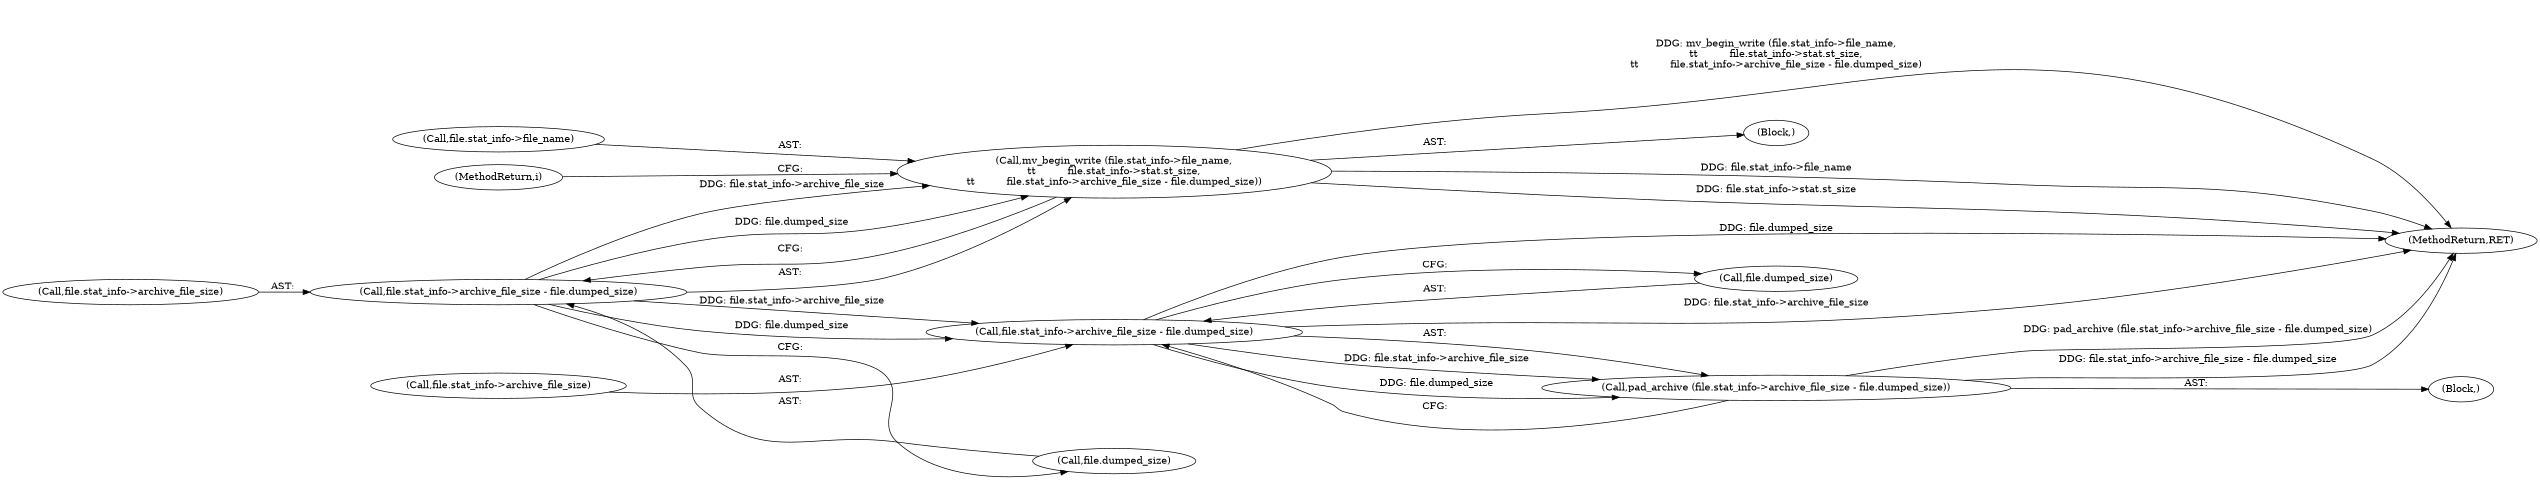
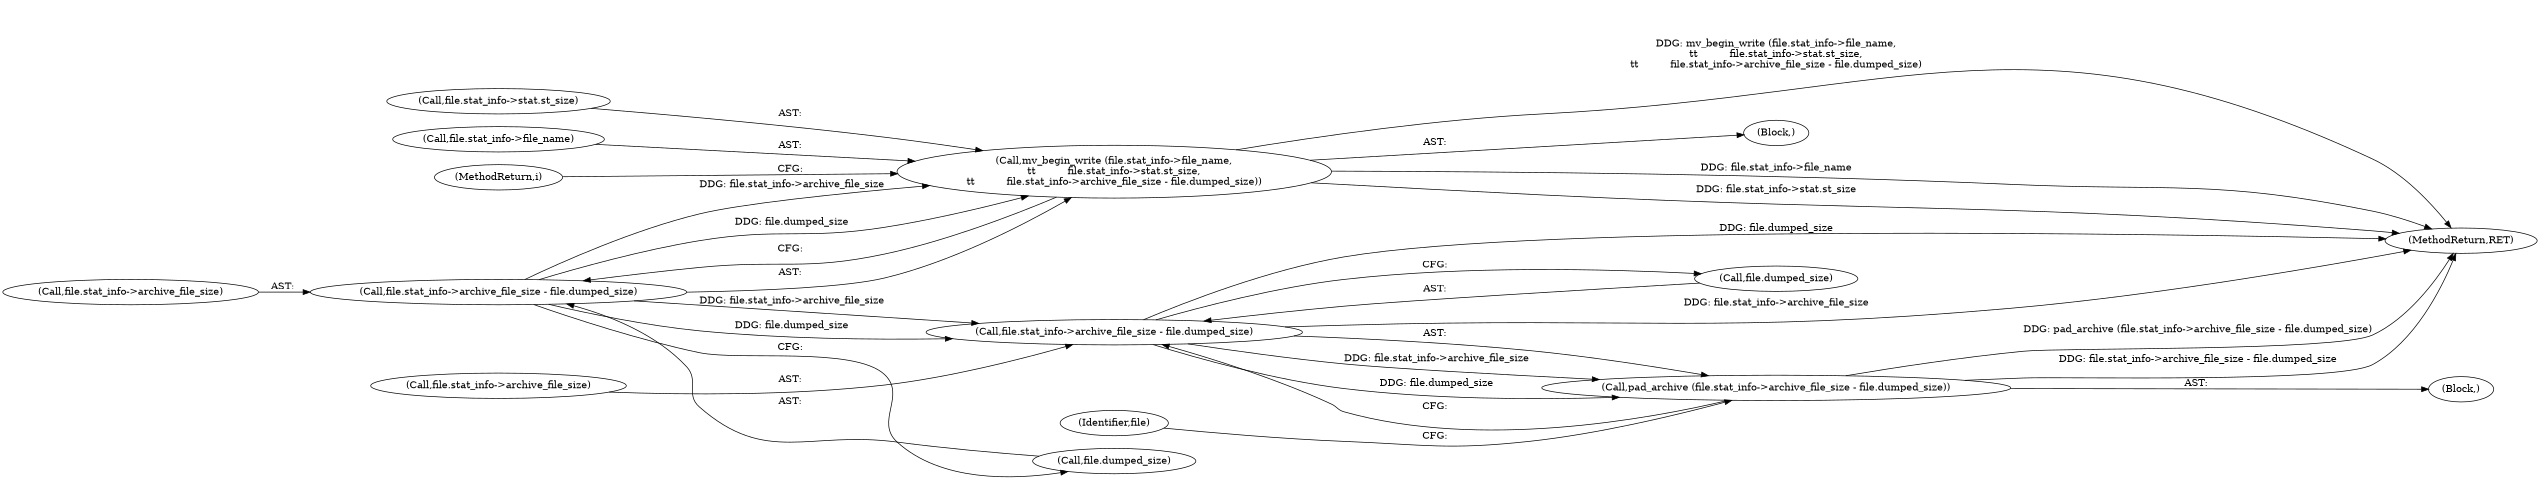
none -> (499, 101)
none -> (1114, 423)
